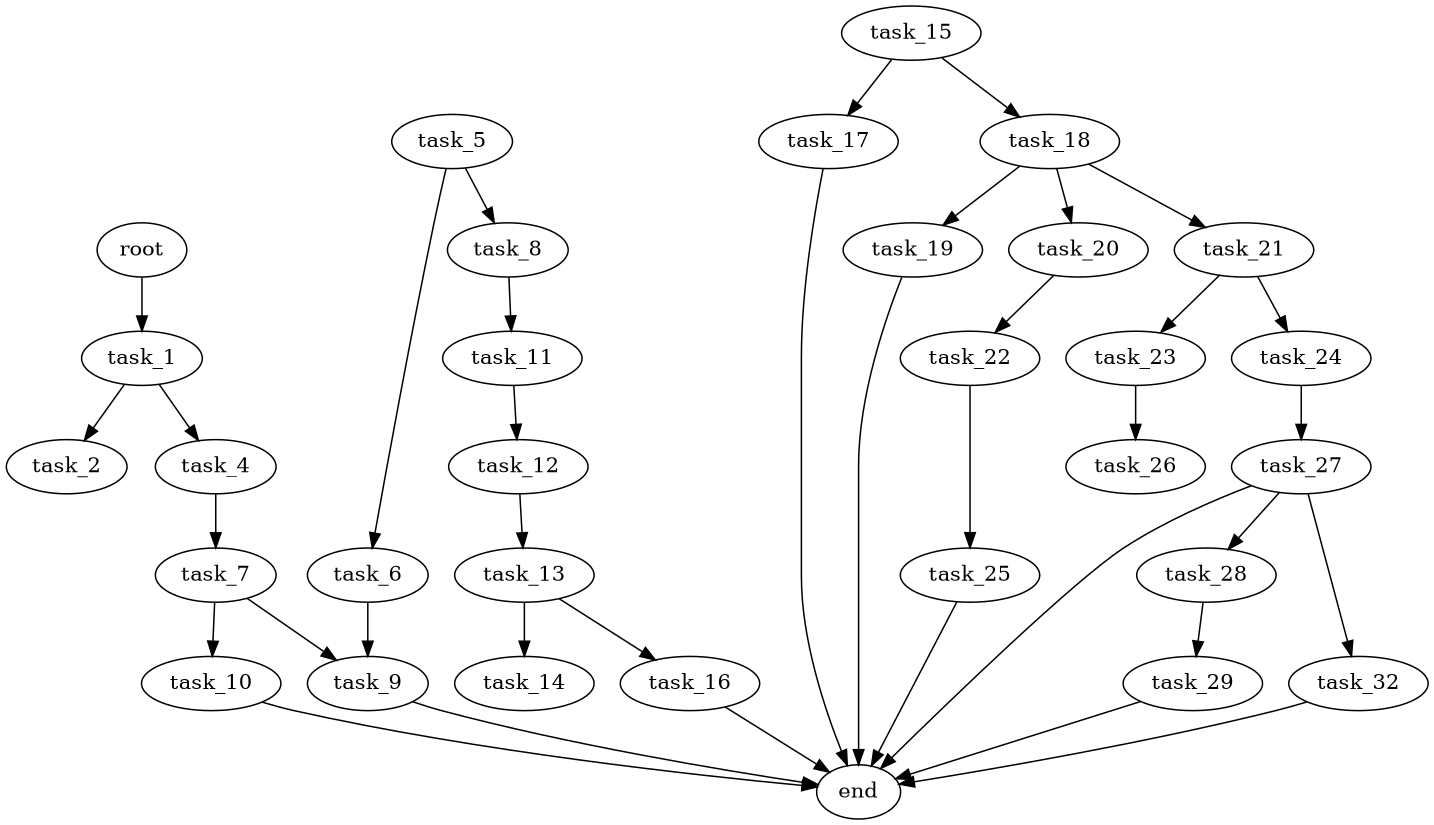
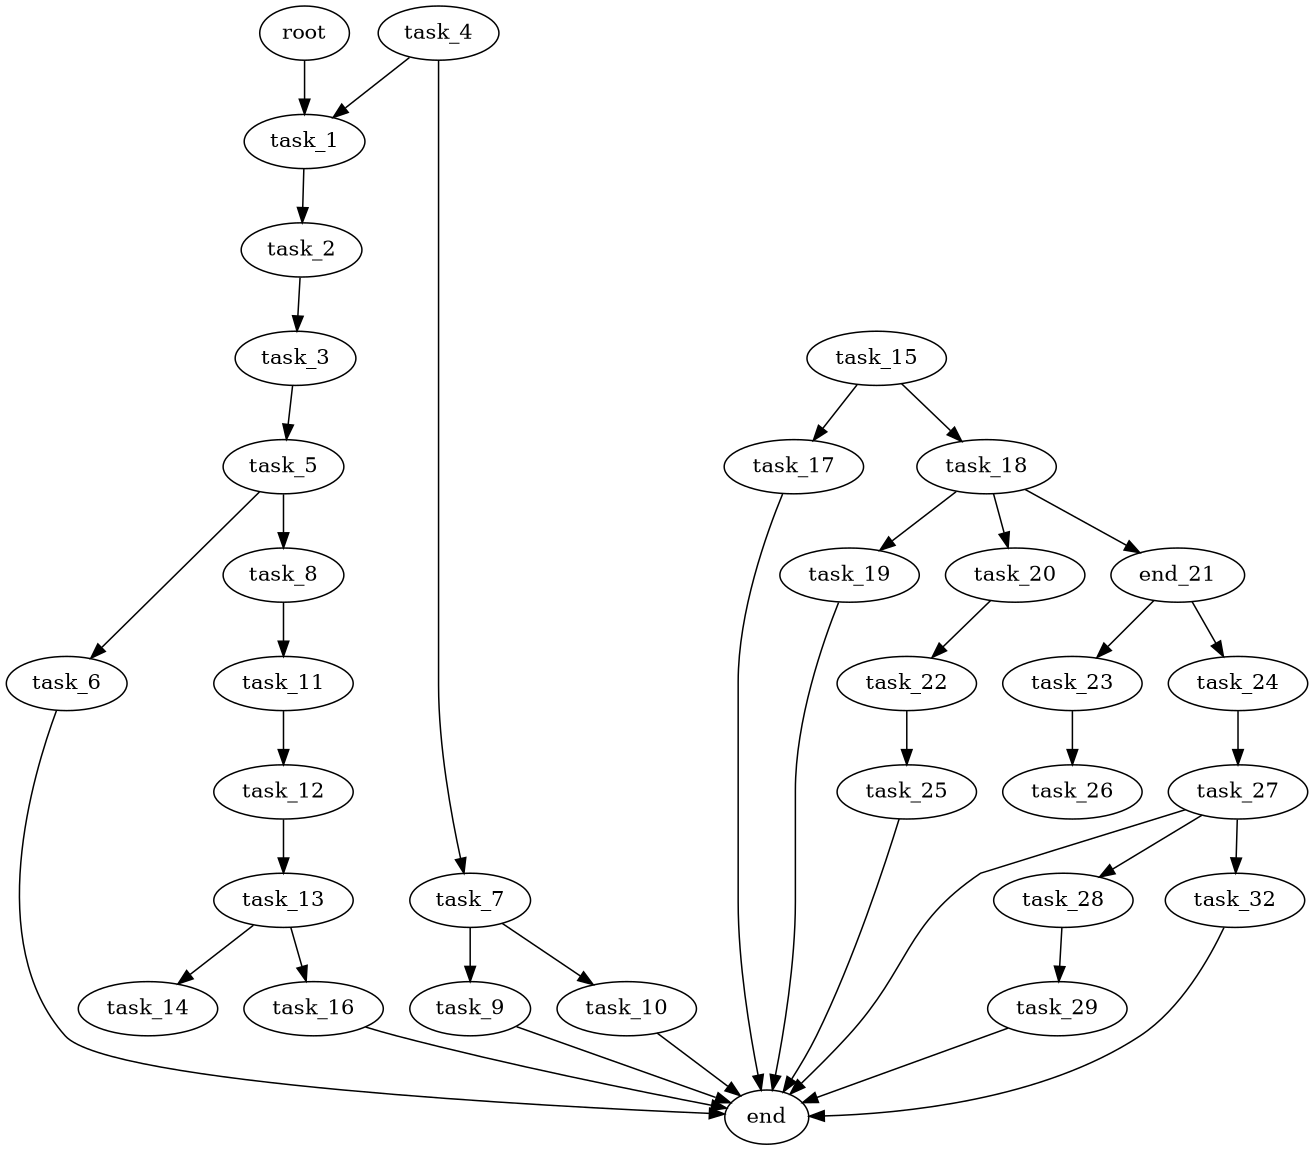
(1244, 250) -> (1178, 575)
none -> (296, 358)
(175, 406) -> (377, 83)
(368, 622) -> (215, 1075)
